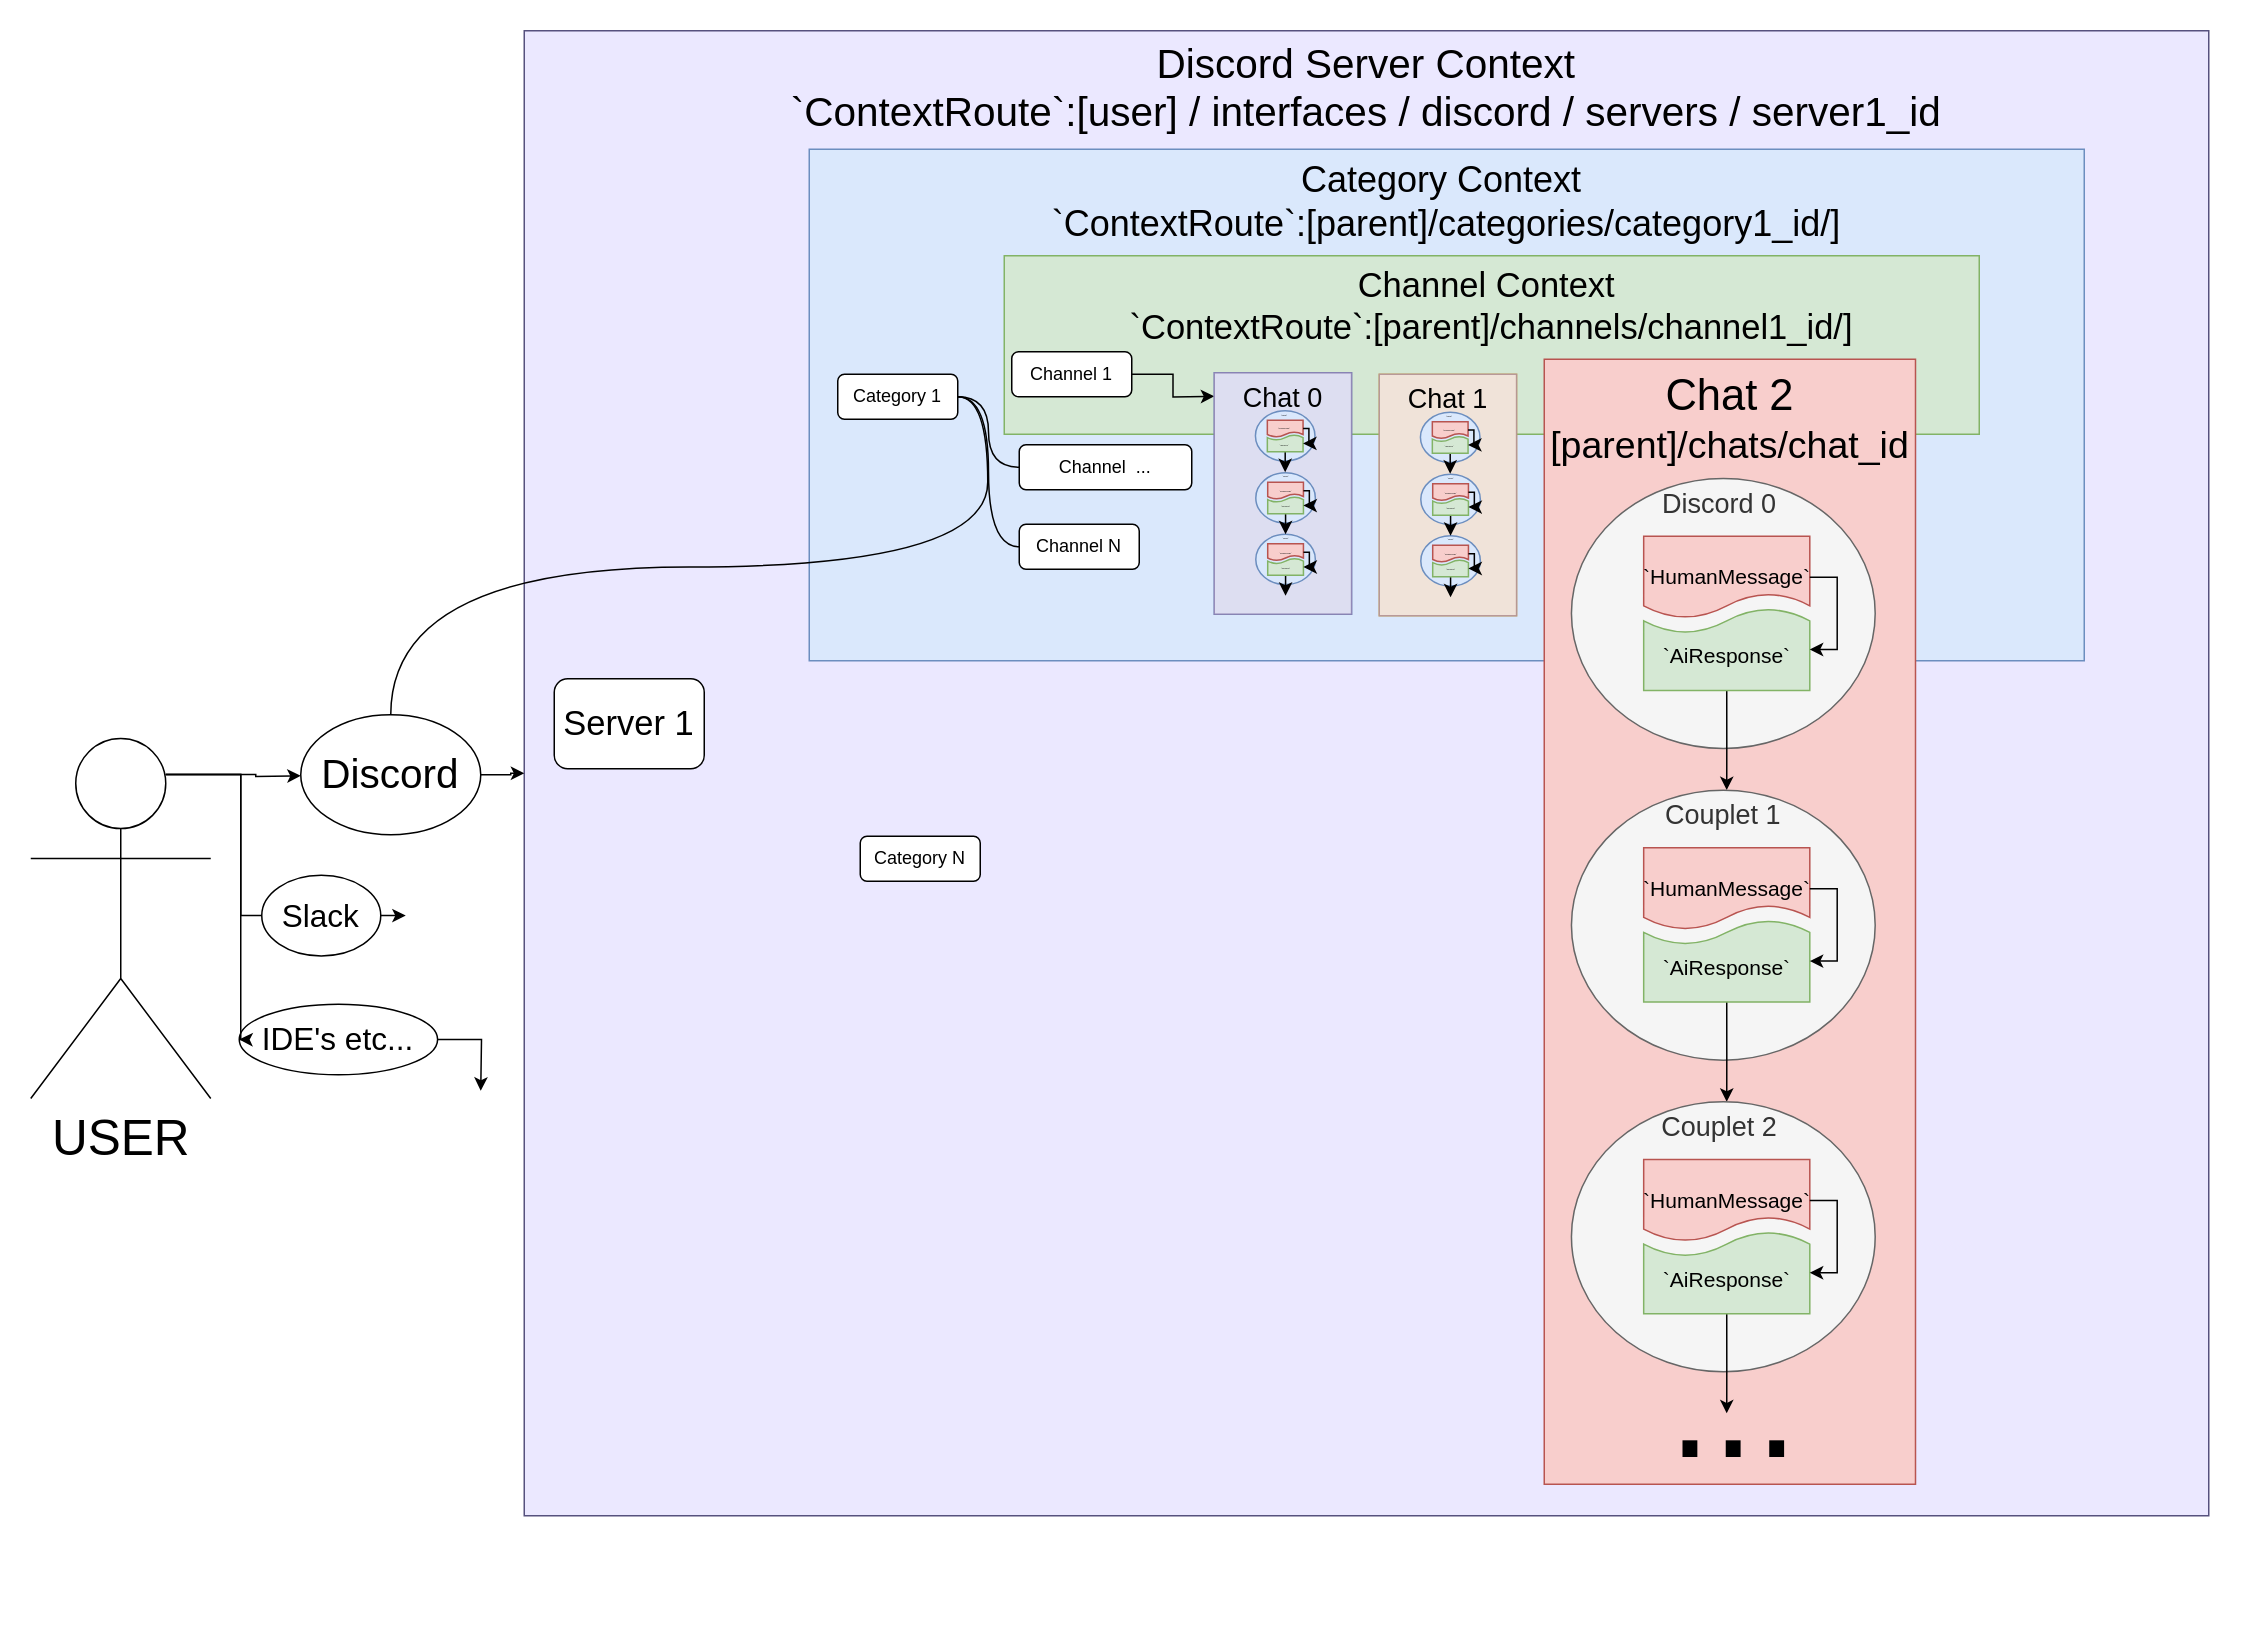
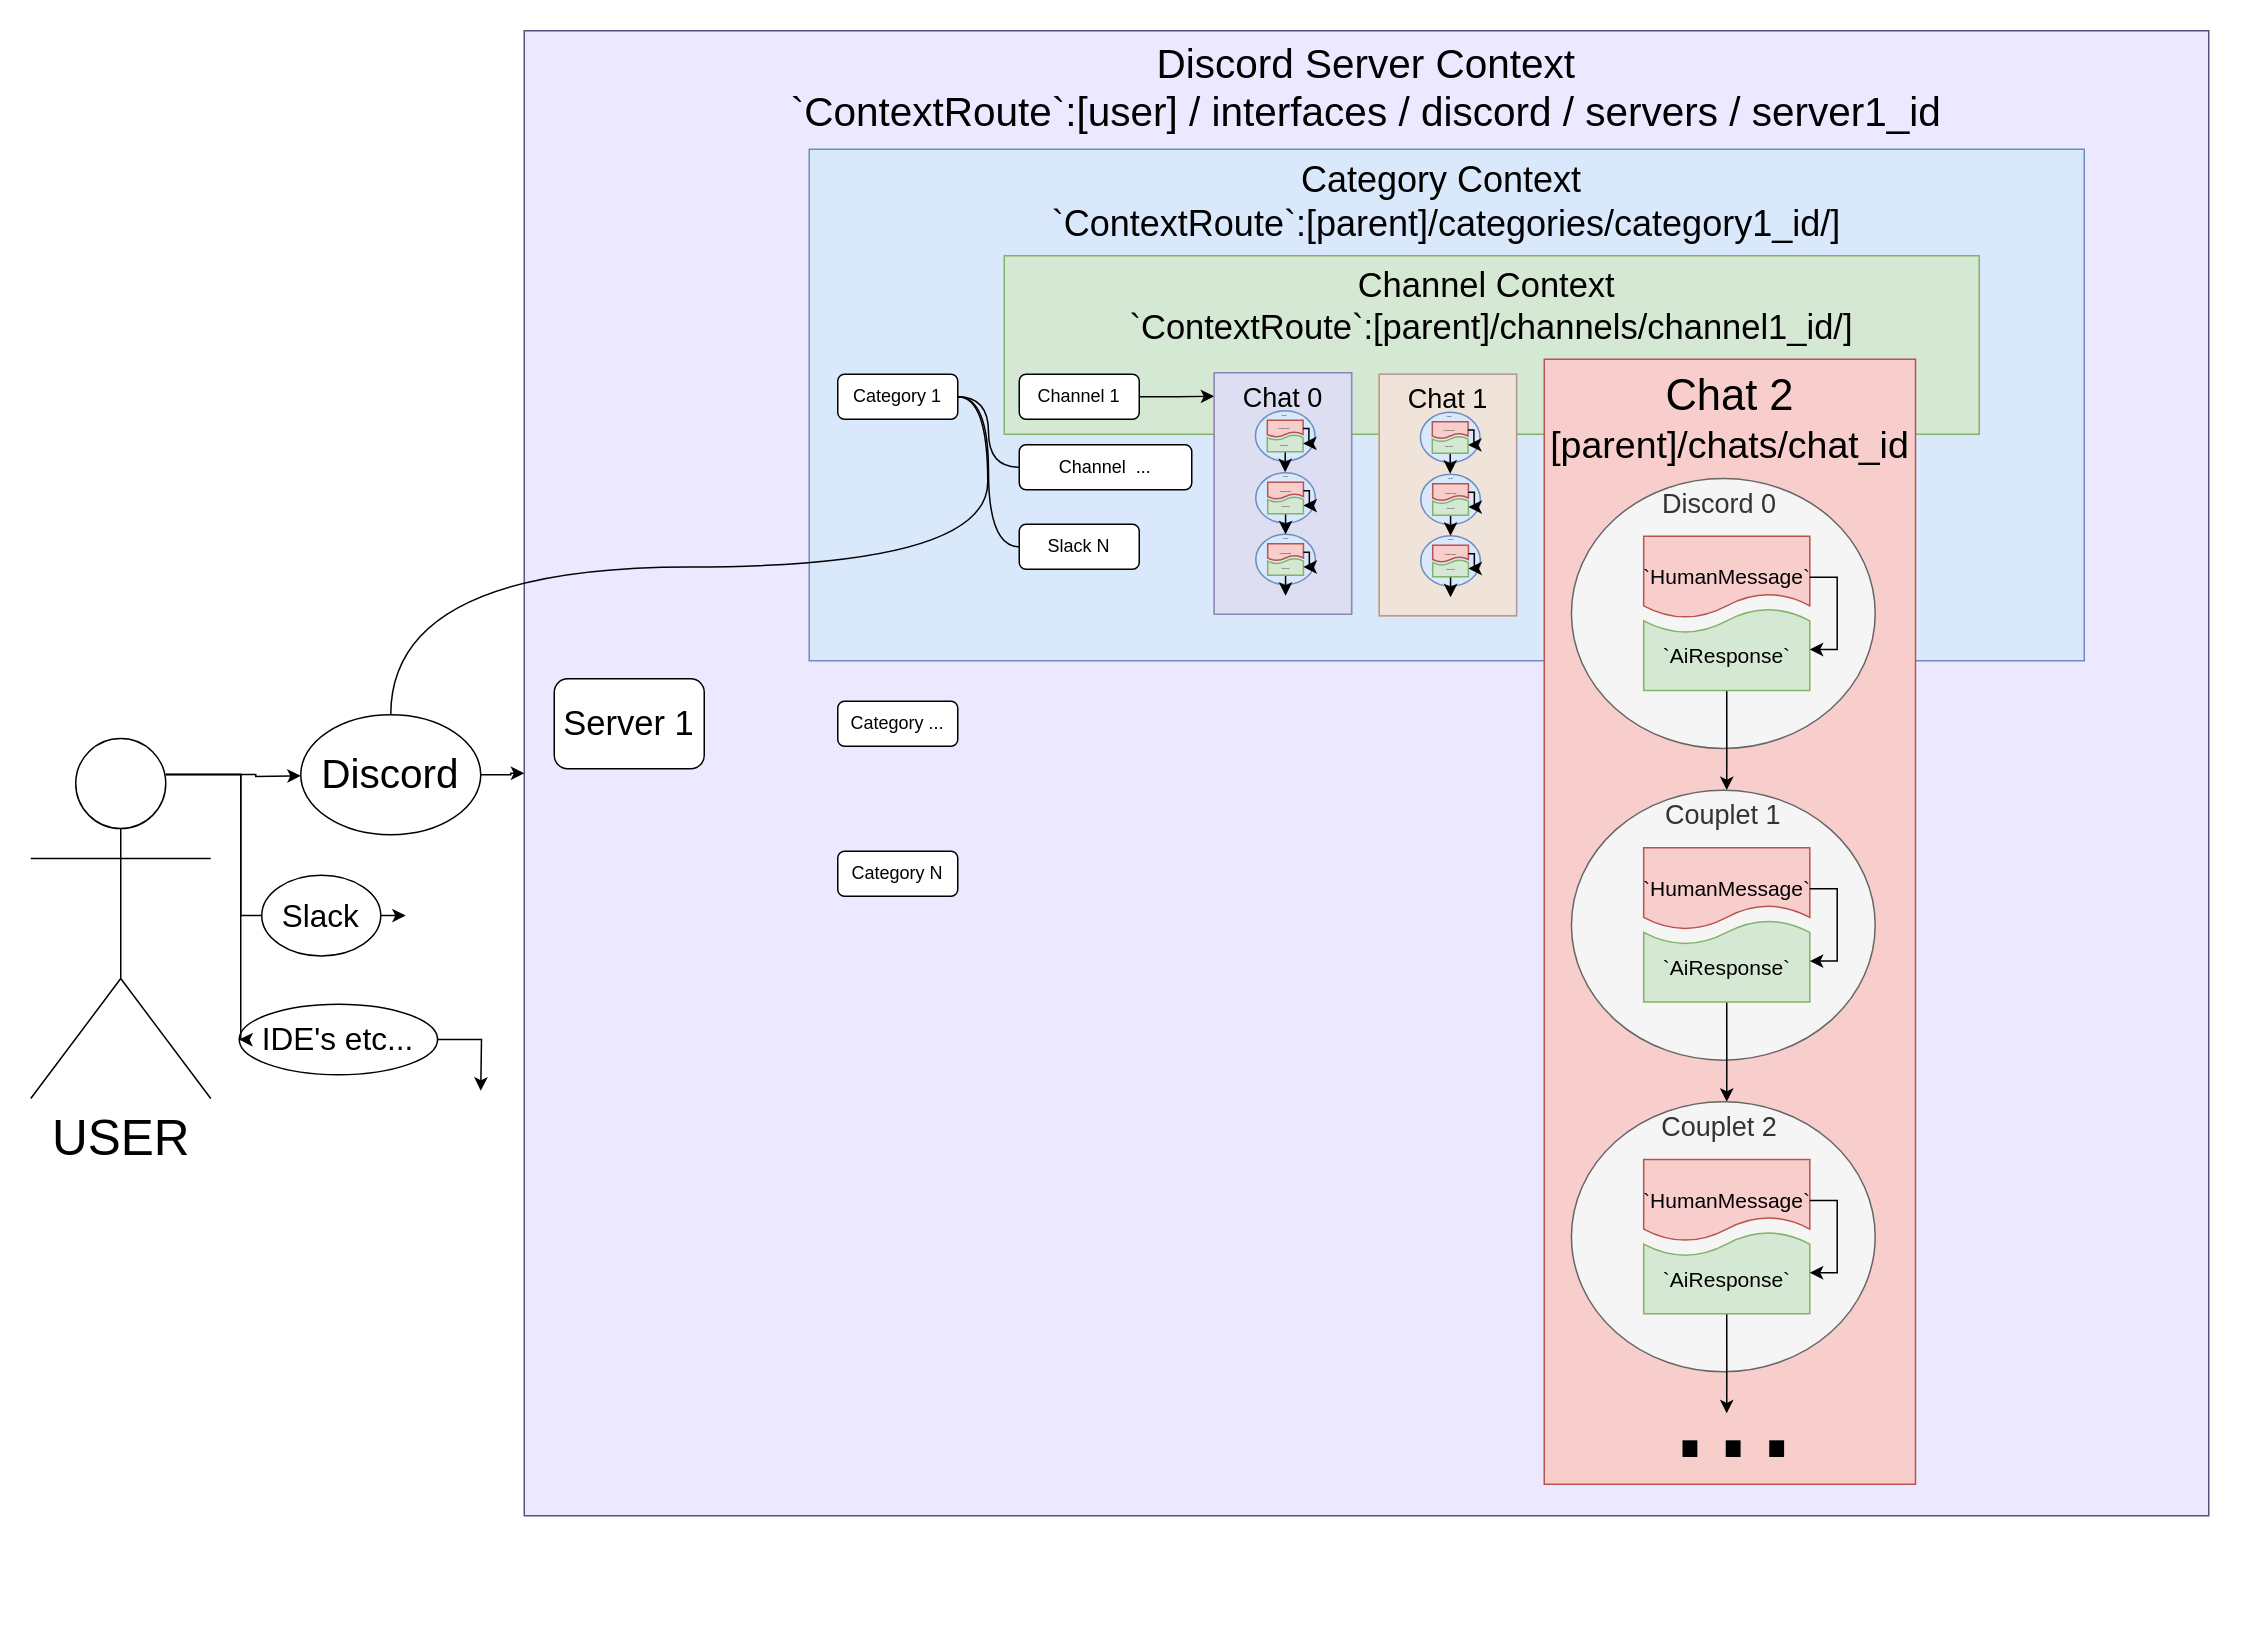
(1072, 374) -> (1079, 397)
(1079, 547) -> (1079, 547)
none -> (898, 724)
(920, 859) -> (898, 874)
